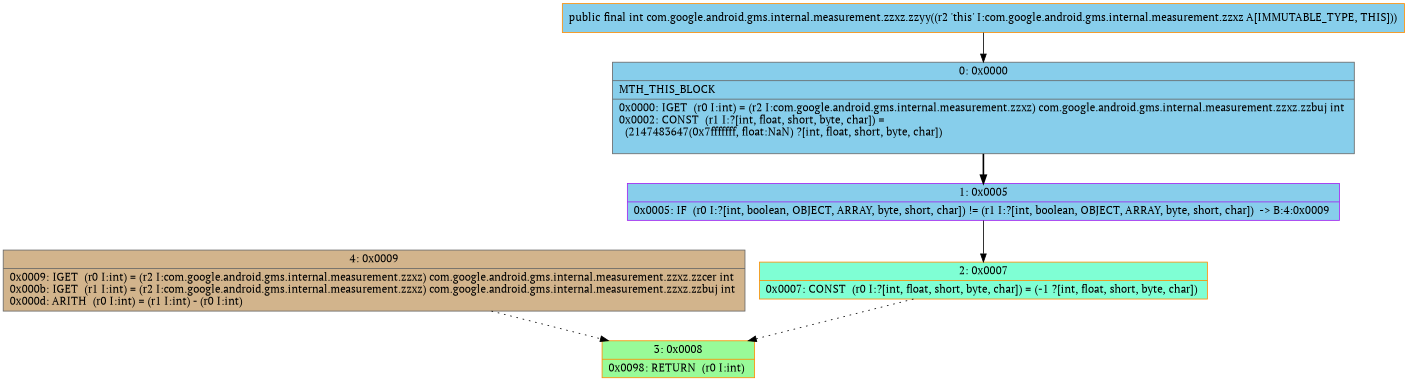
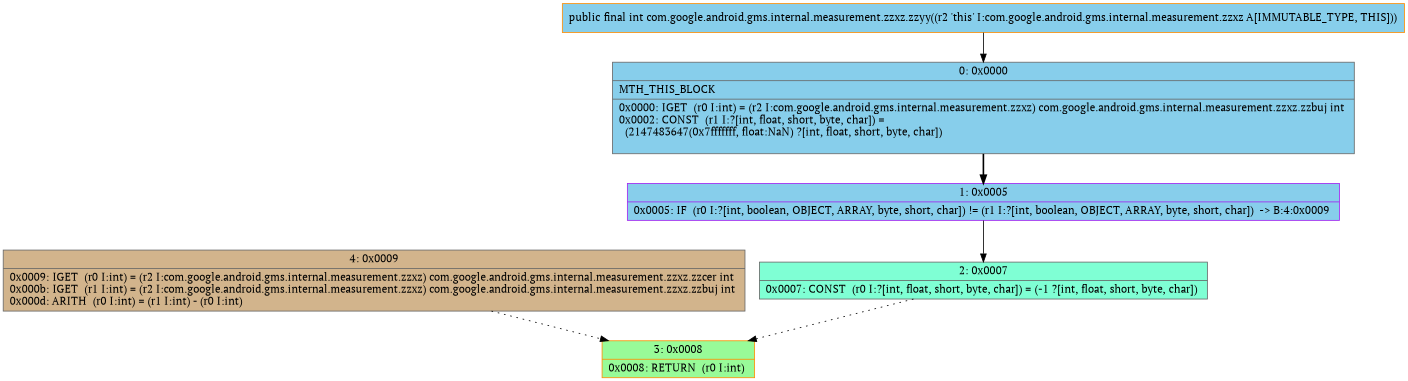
(983, 281) -> (983, 281)
(678, 368) -> (678, 368)
